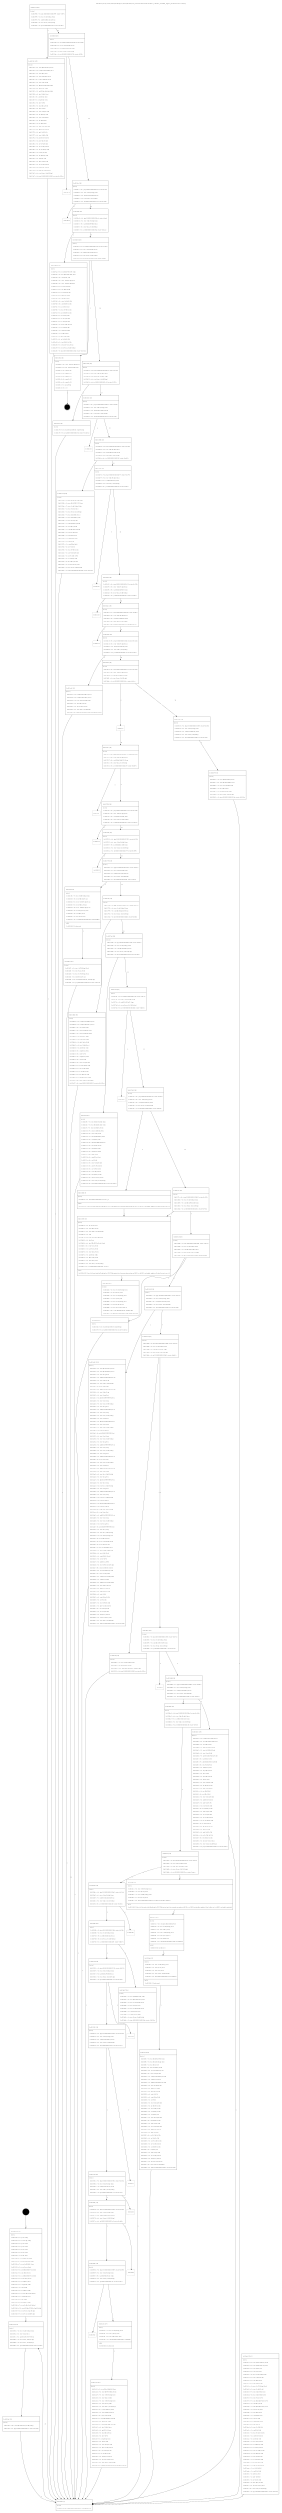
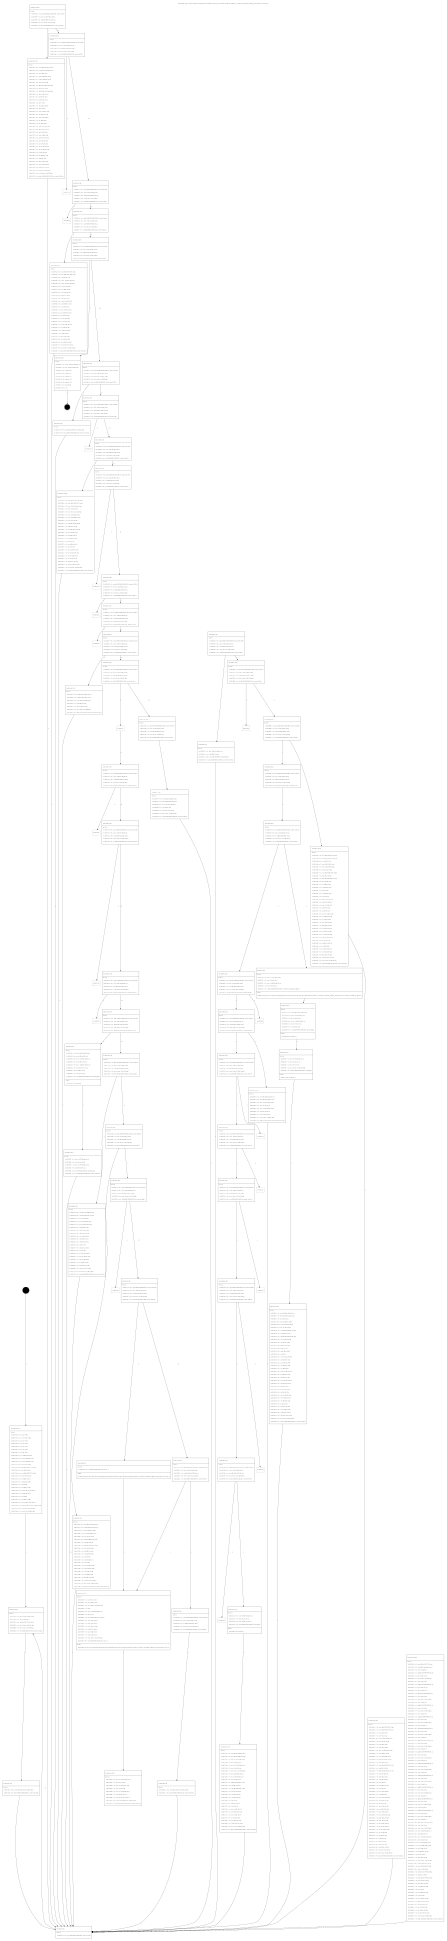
(163, 1298) -> none
